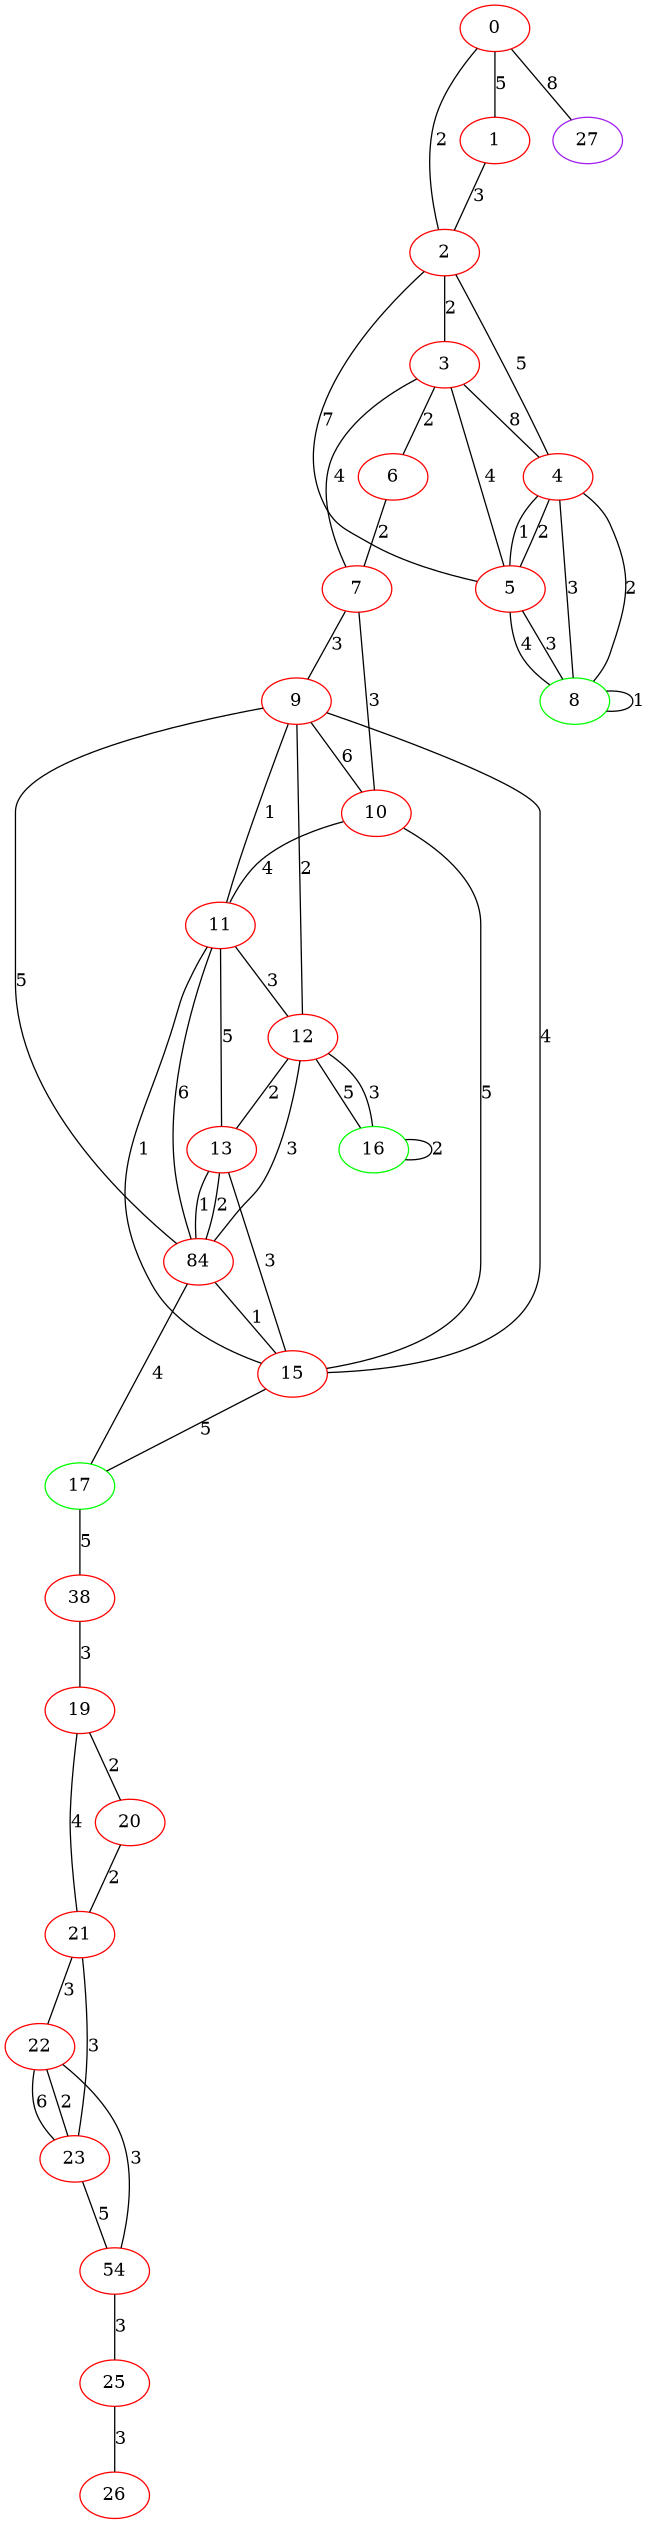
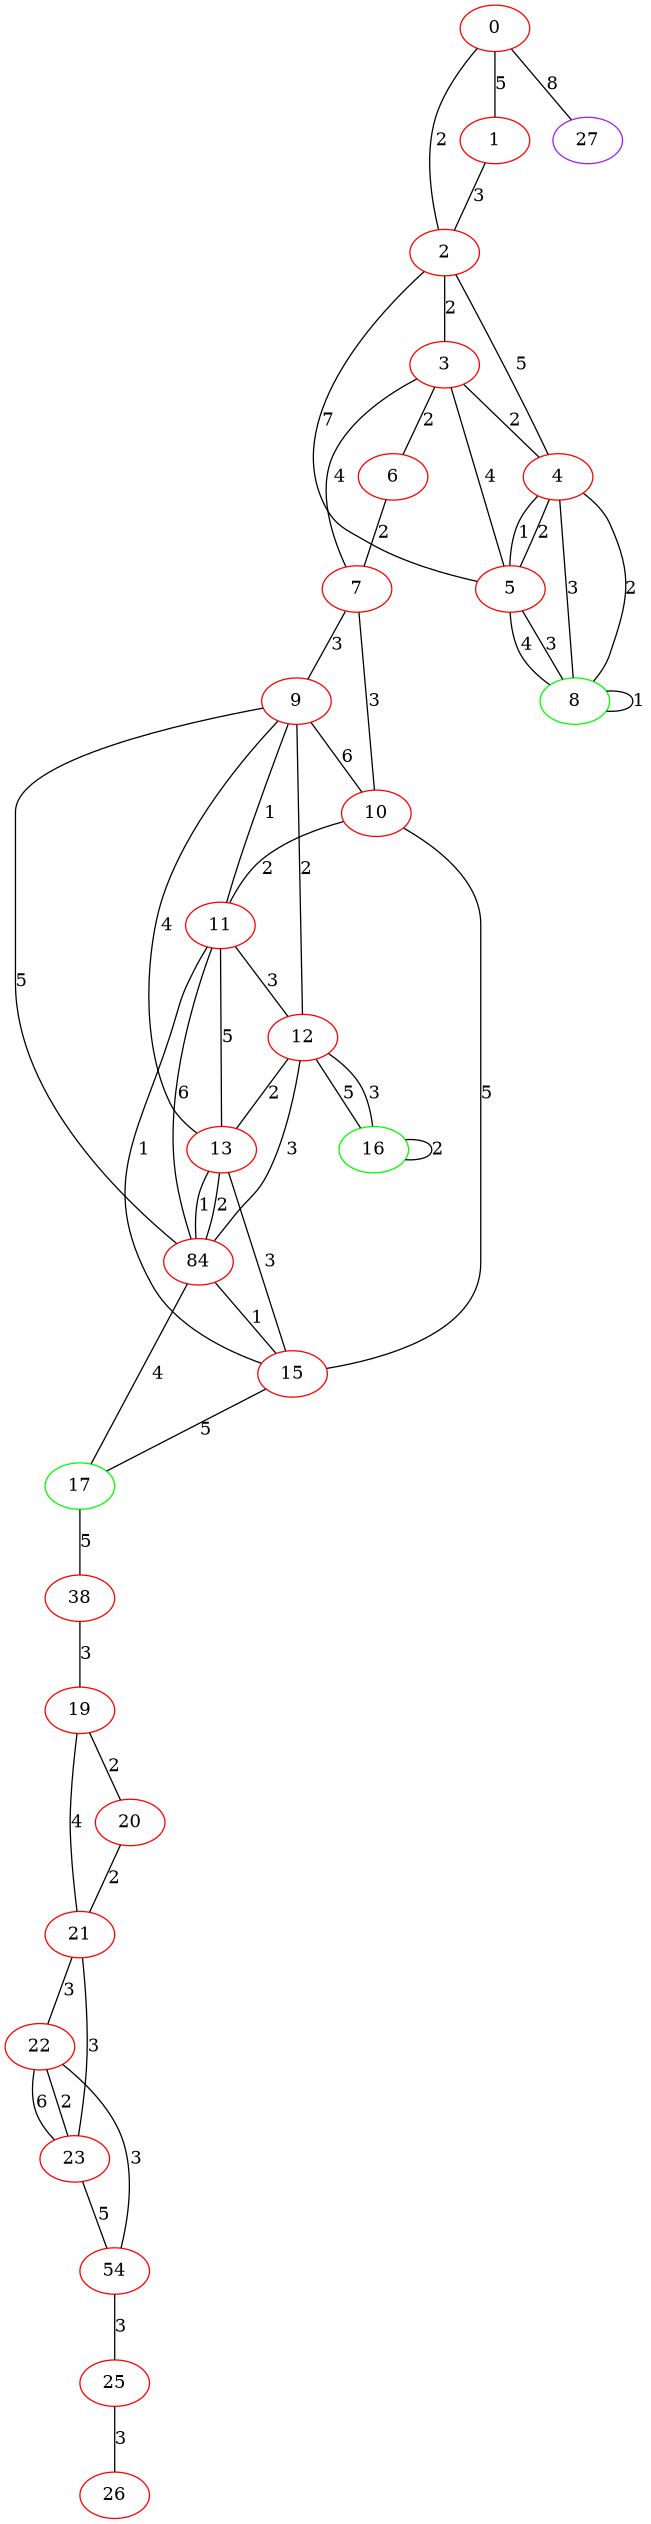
(516, 421) -> (516, 421)
(268, 869) -> (268, 869)
(540, 1050) -> (158, 916)
